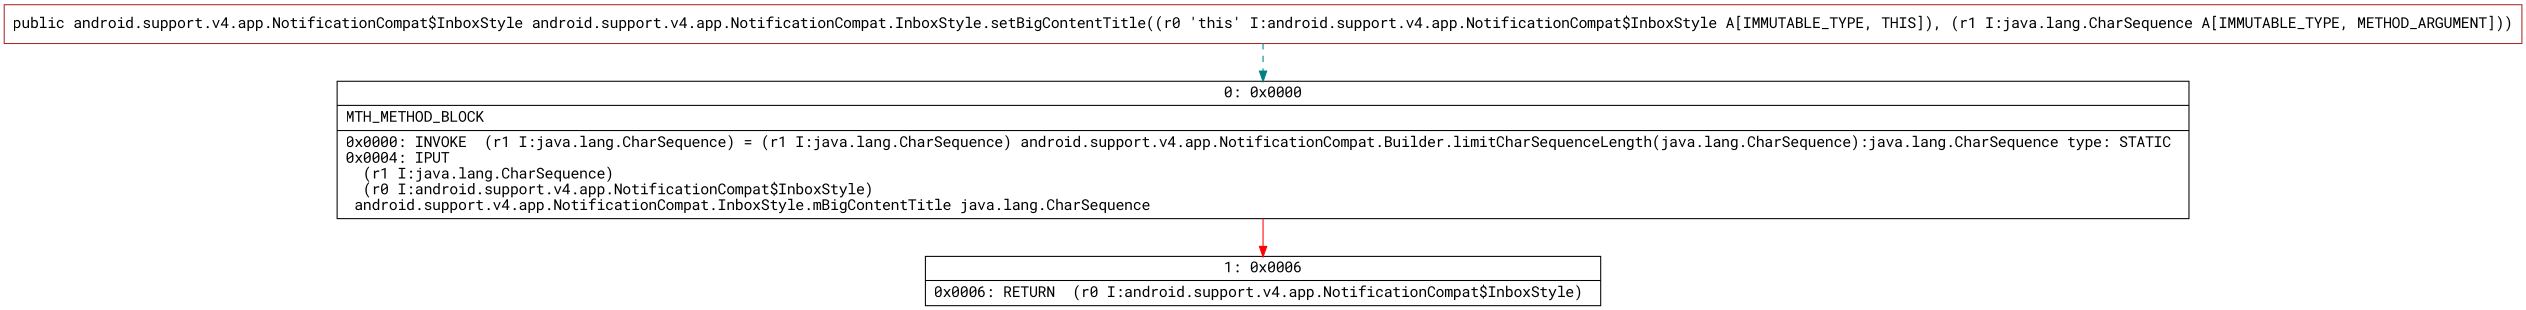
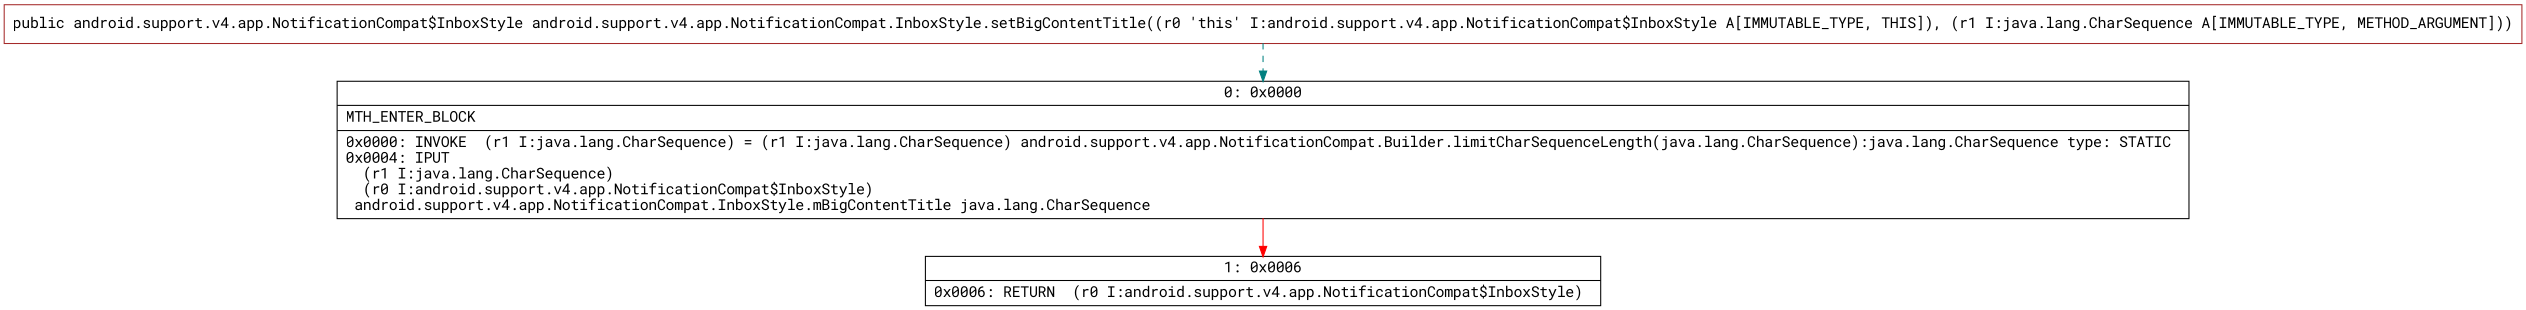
(415, 117) -> (411, 117)
